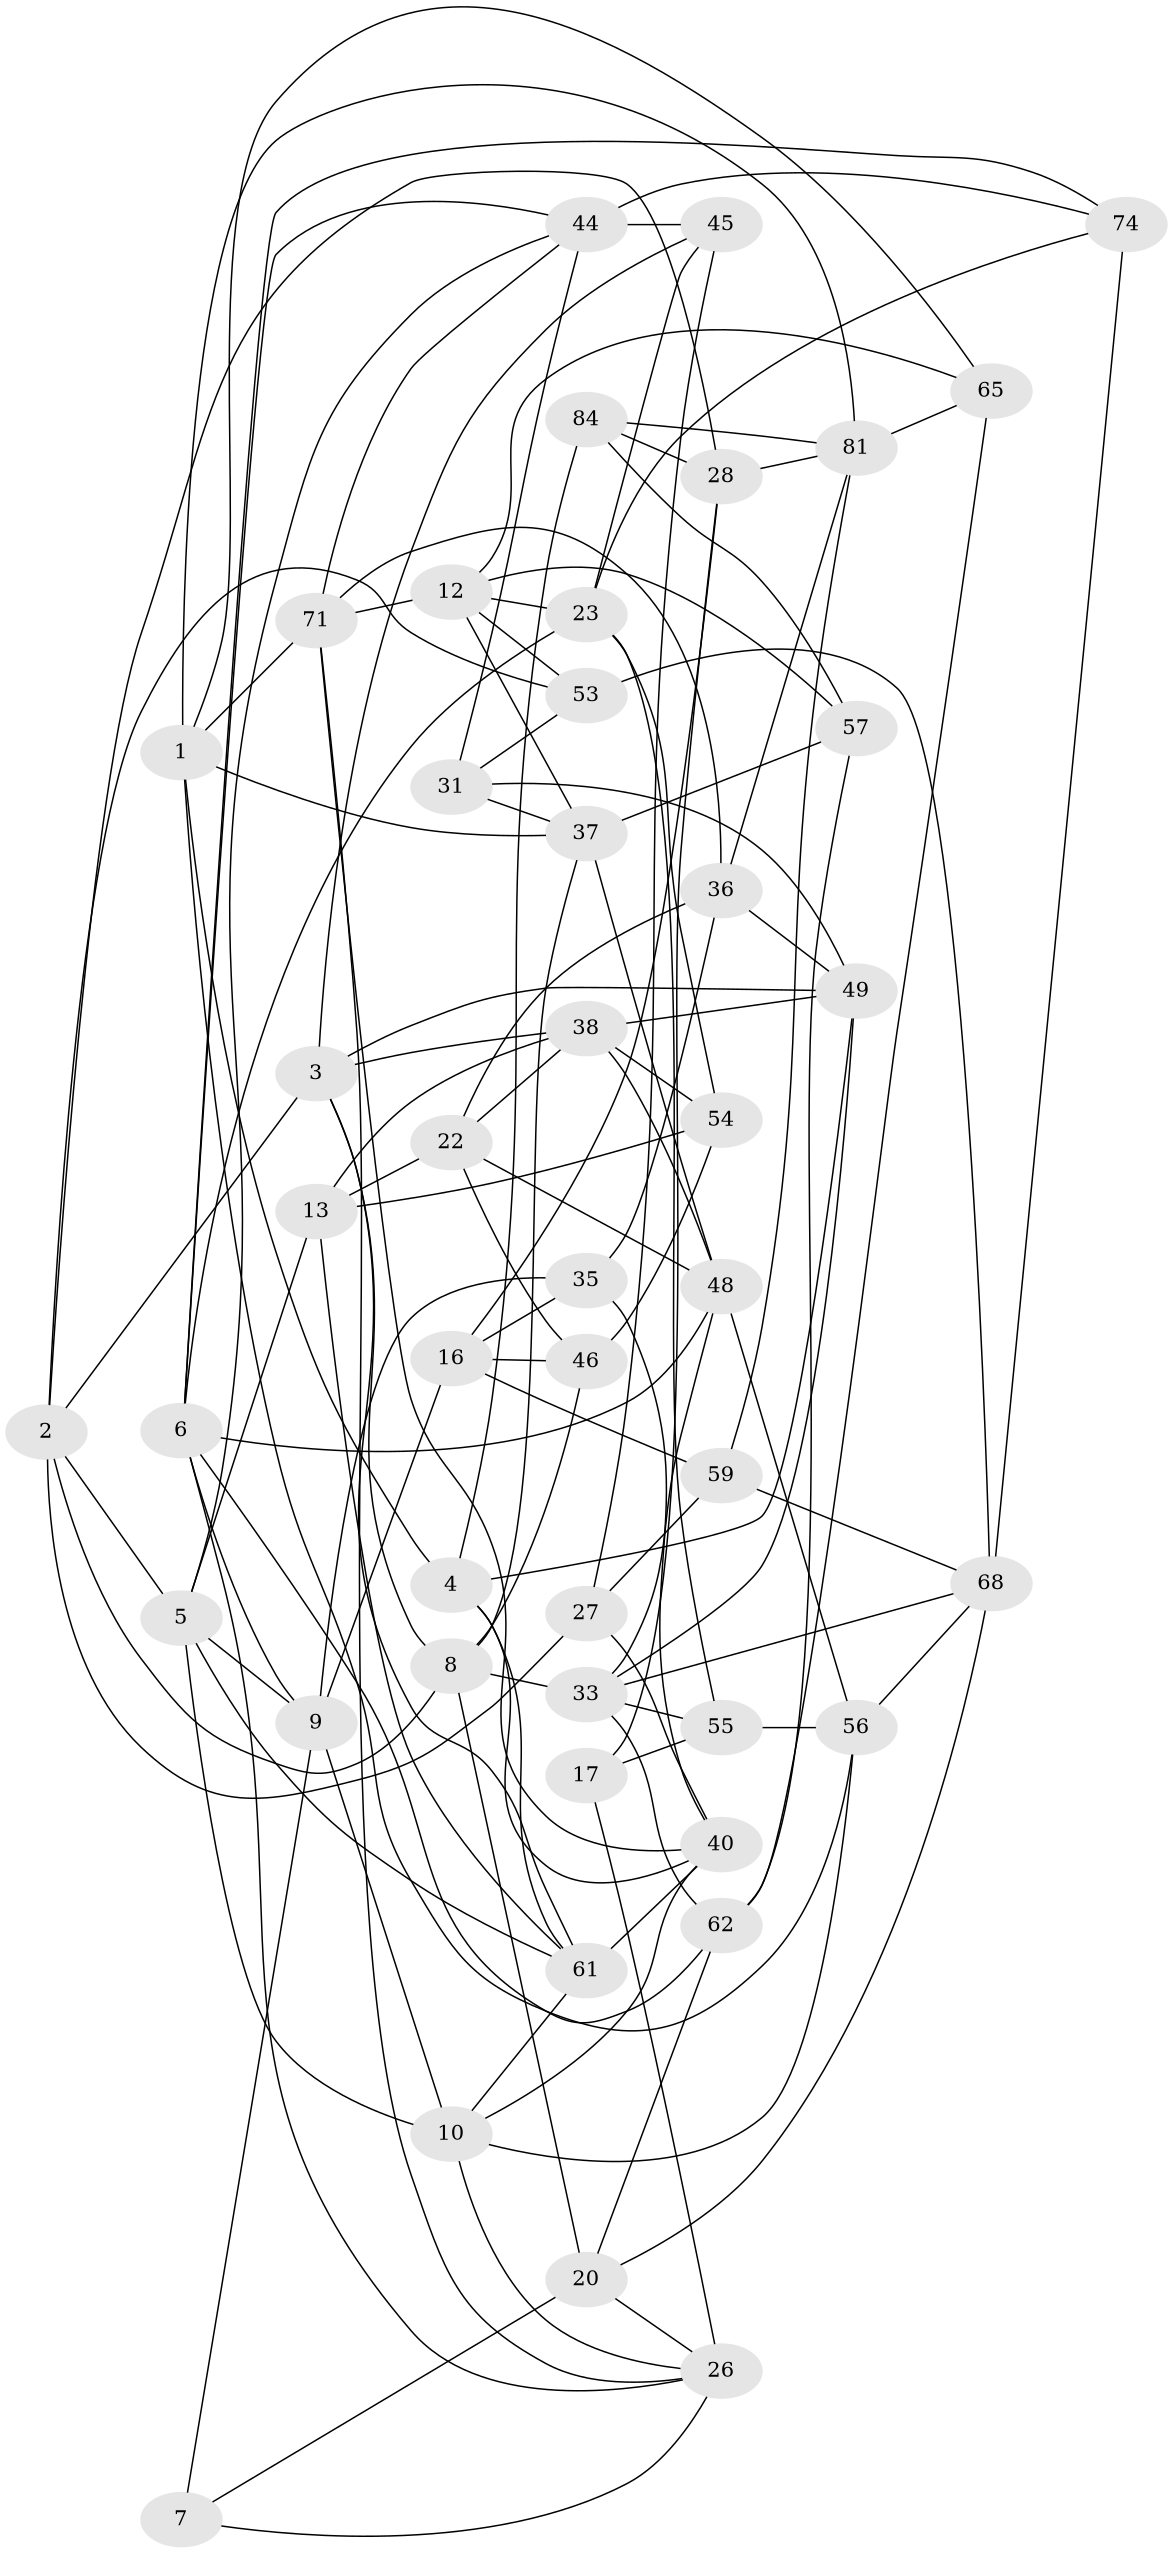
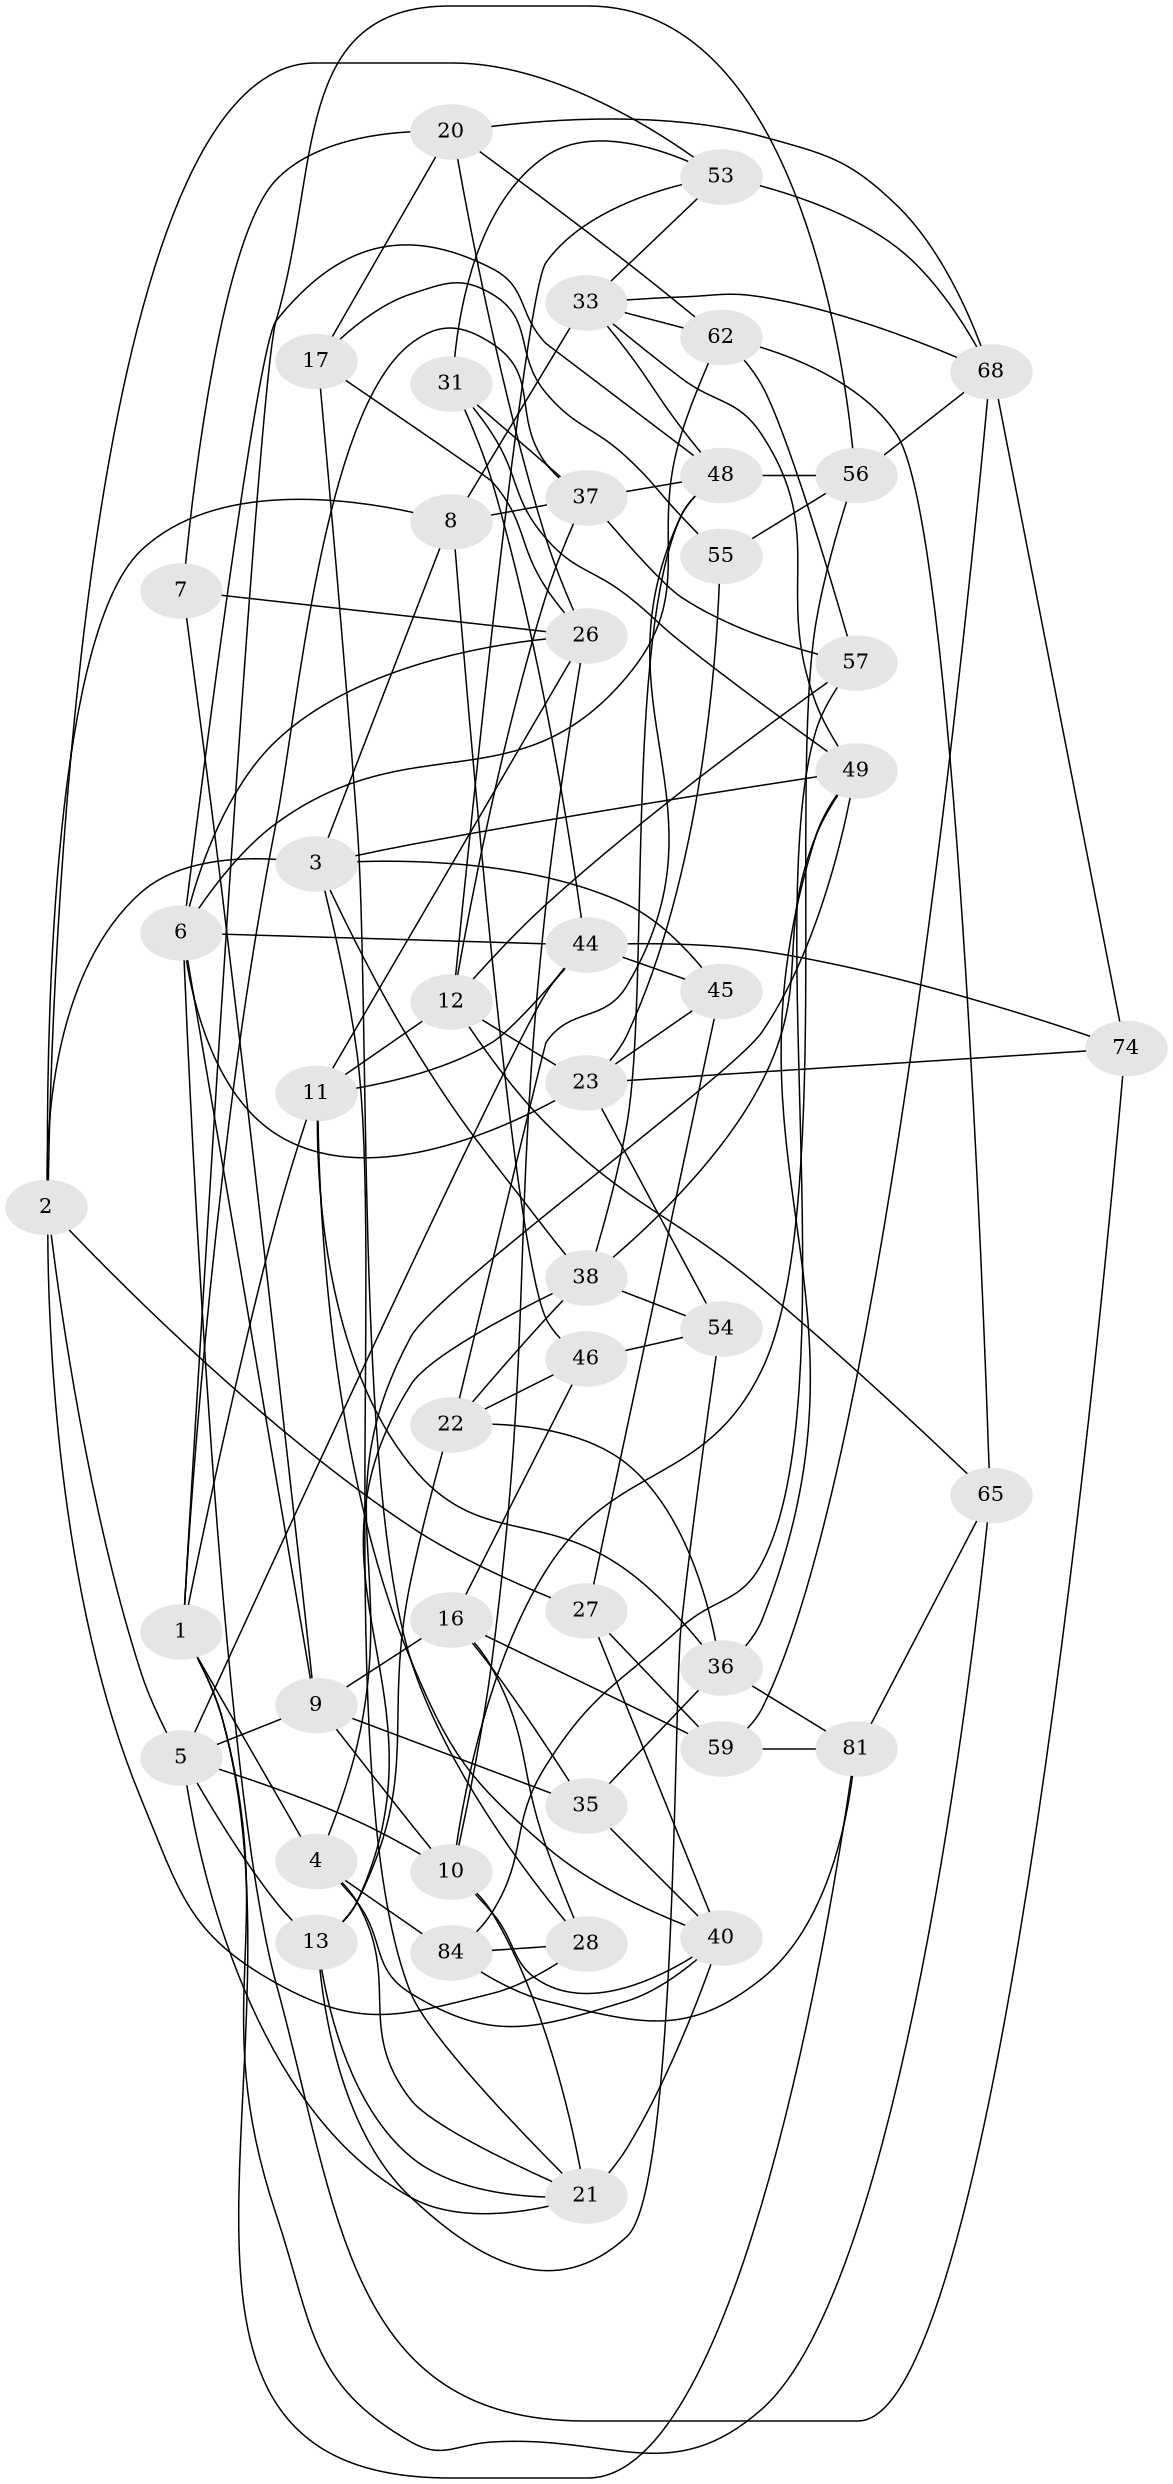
(789, 462) -> none
(316, 621) -> (316, 1094)
(647, 1709) -> (654, 240)
(586, 1971) -> (586, 2196)
(519, 1973) -> (376, 260)
